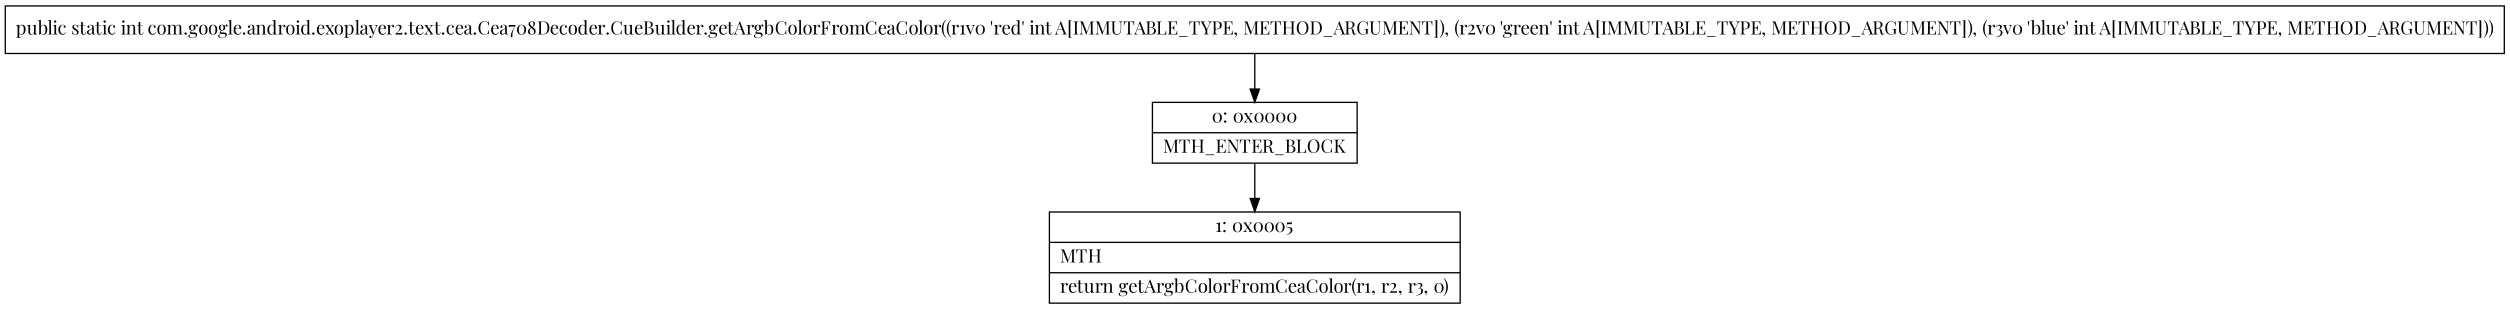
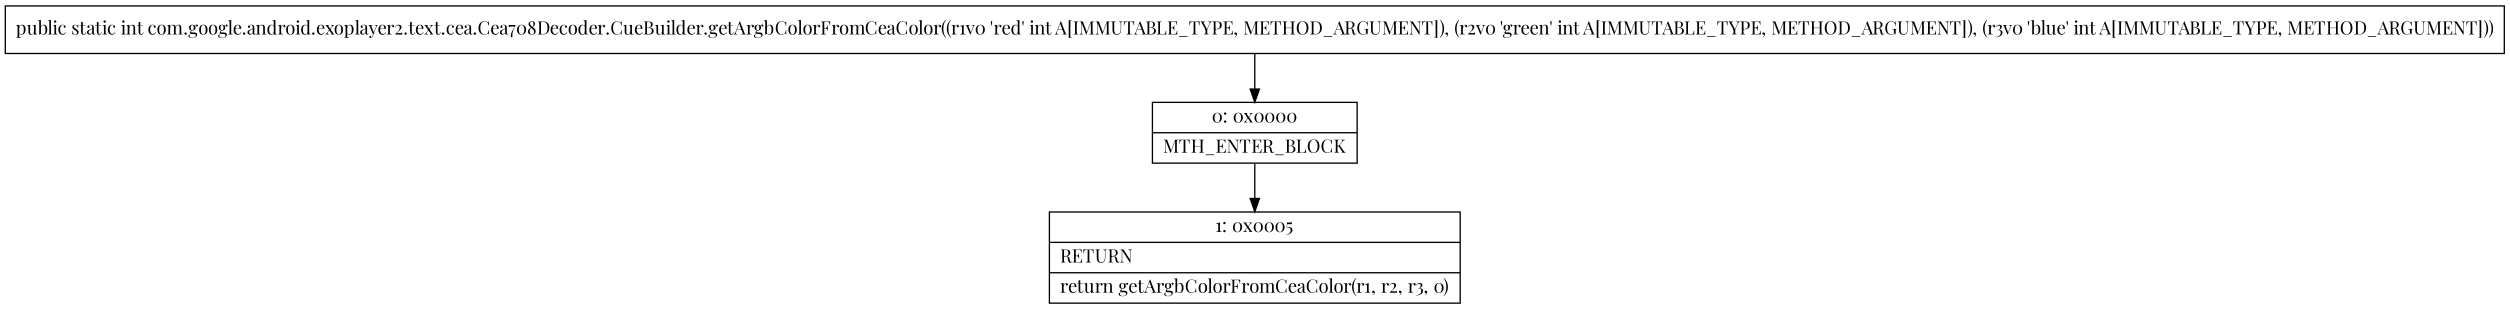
(1081, 257) -> (1096, 257)
